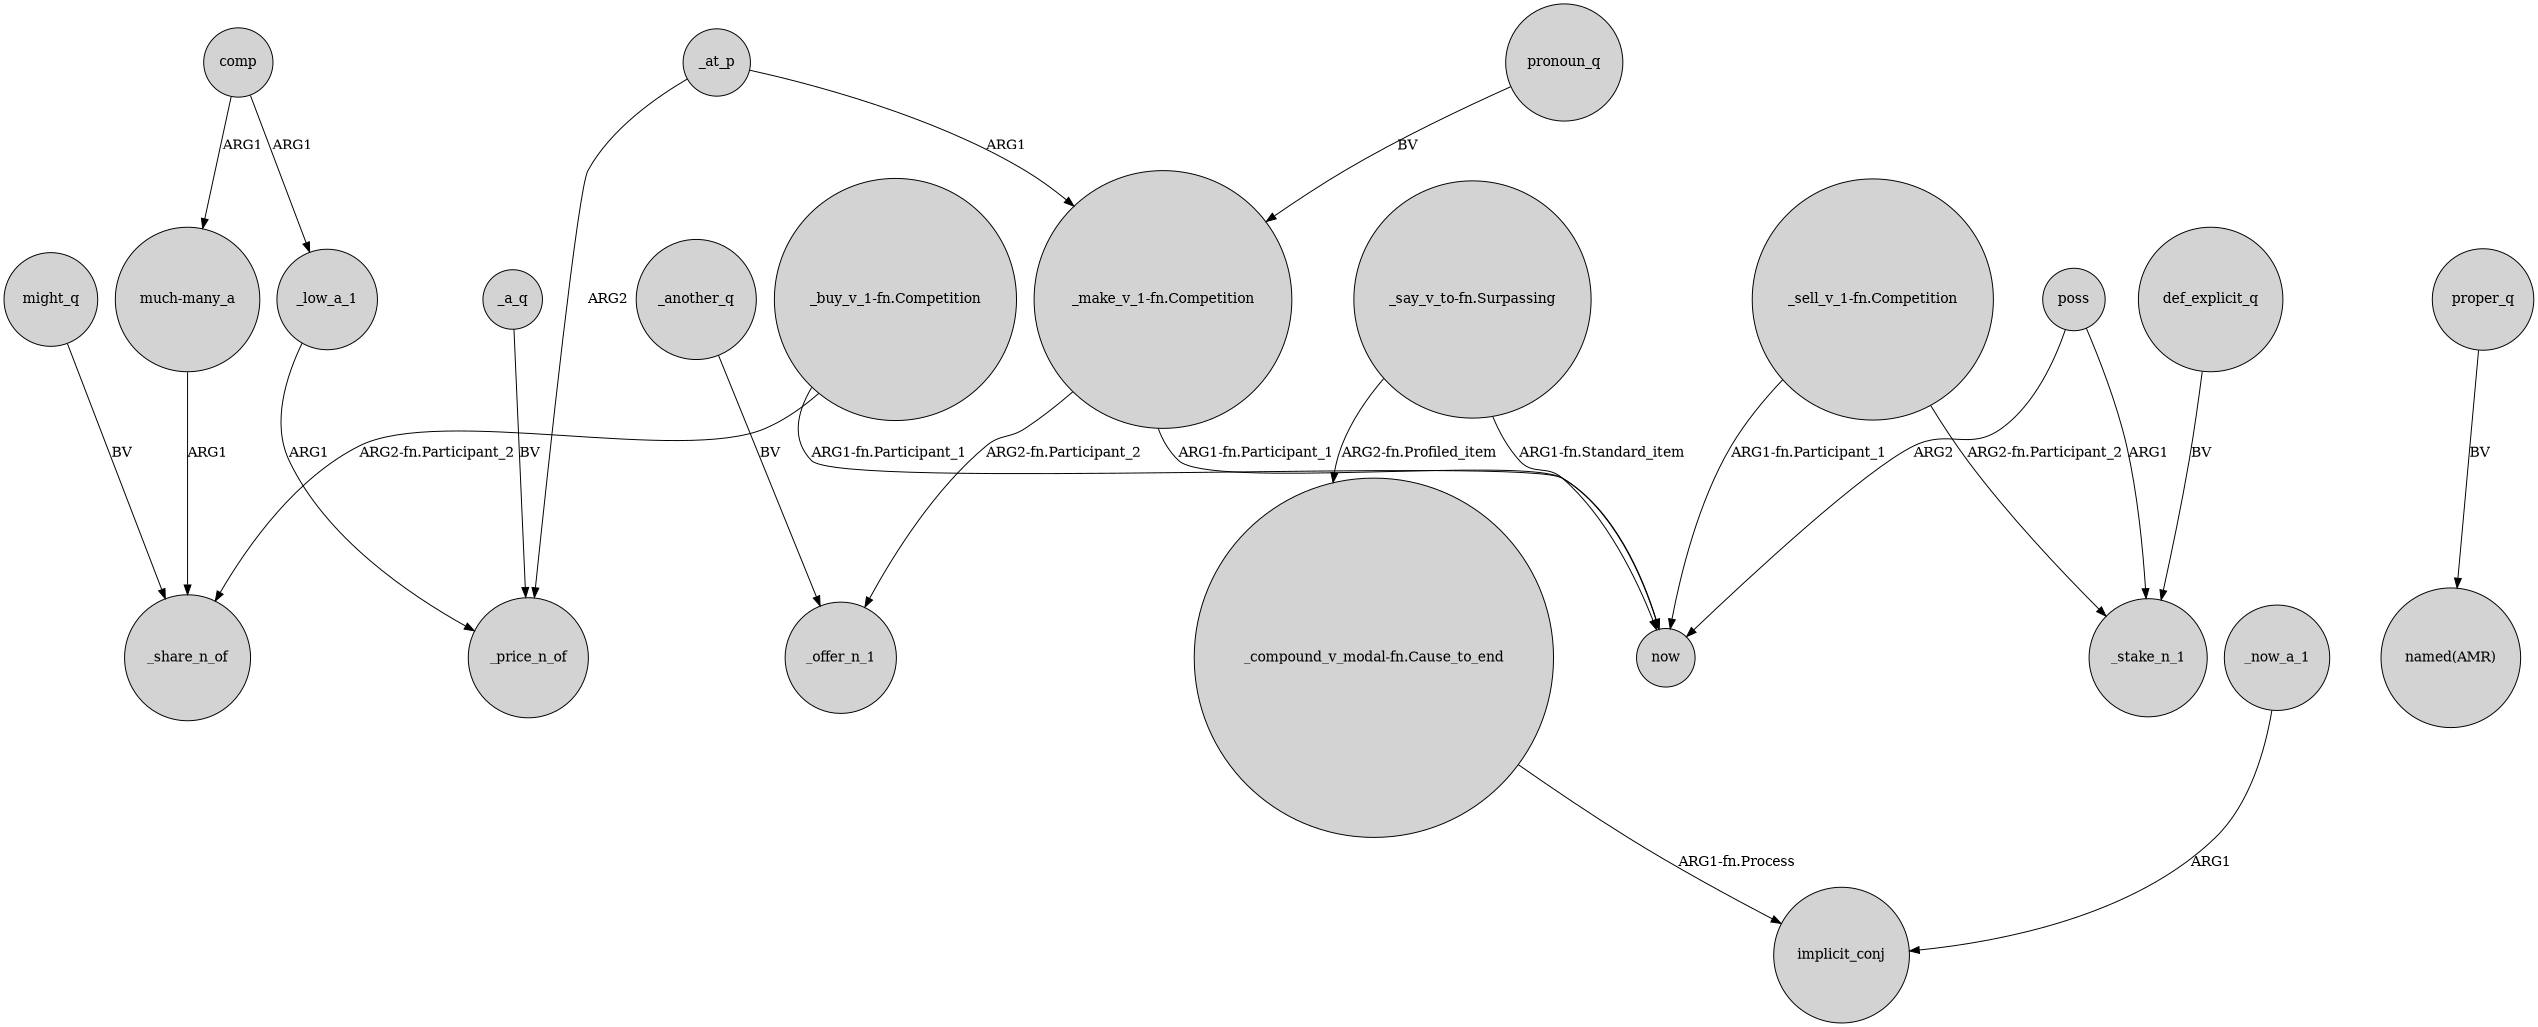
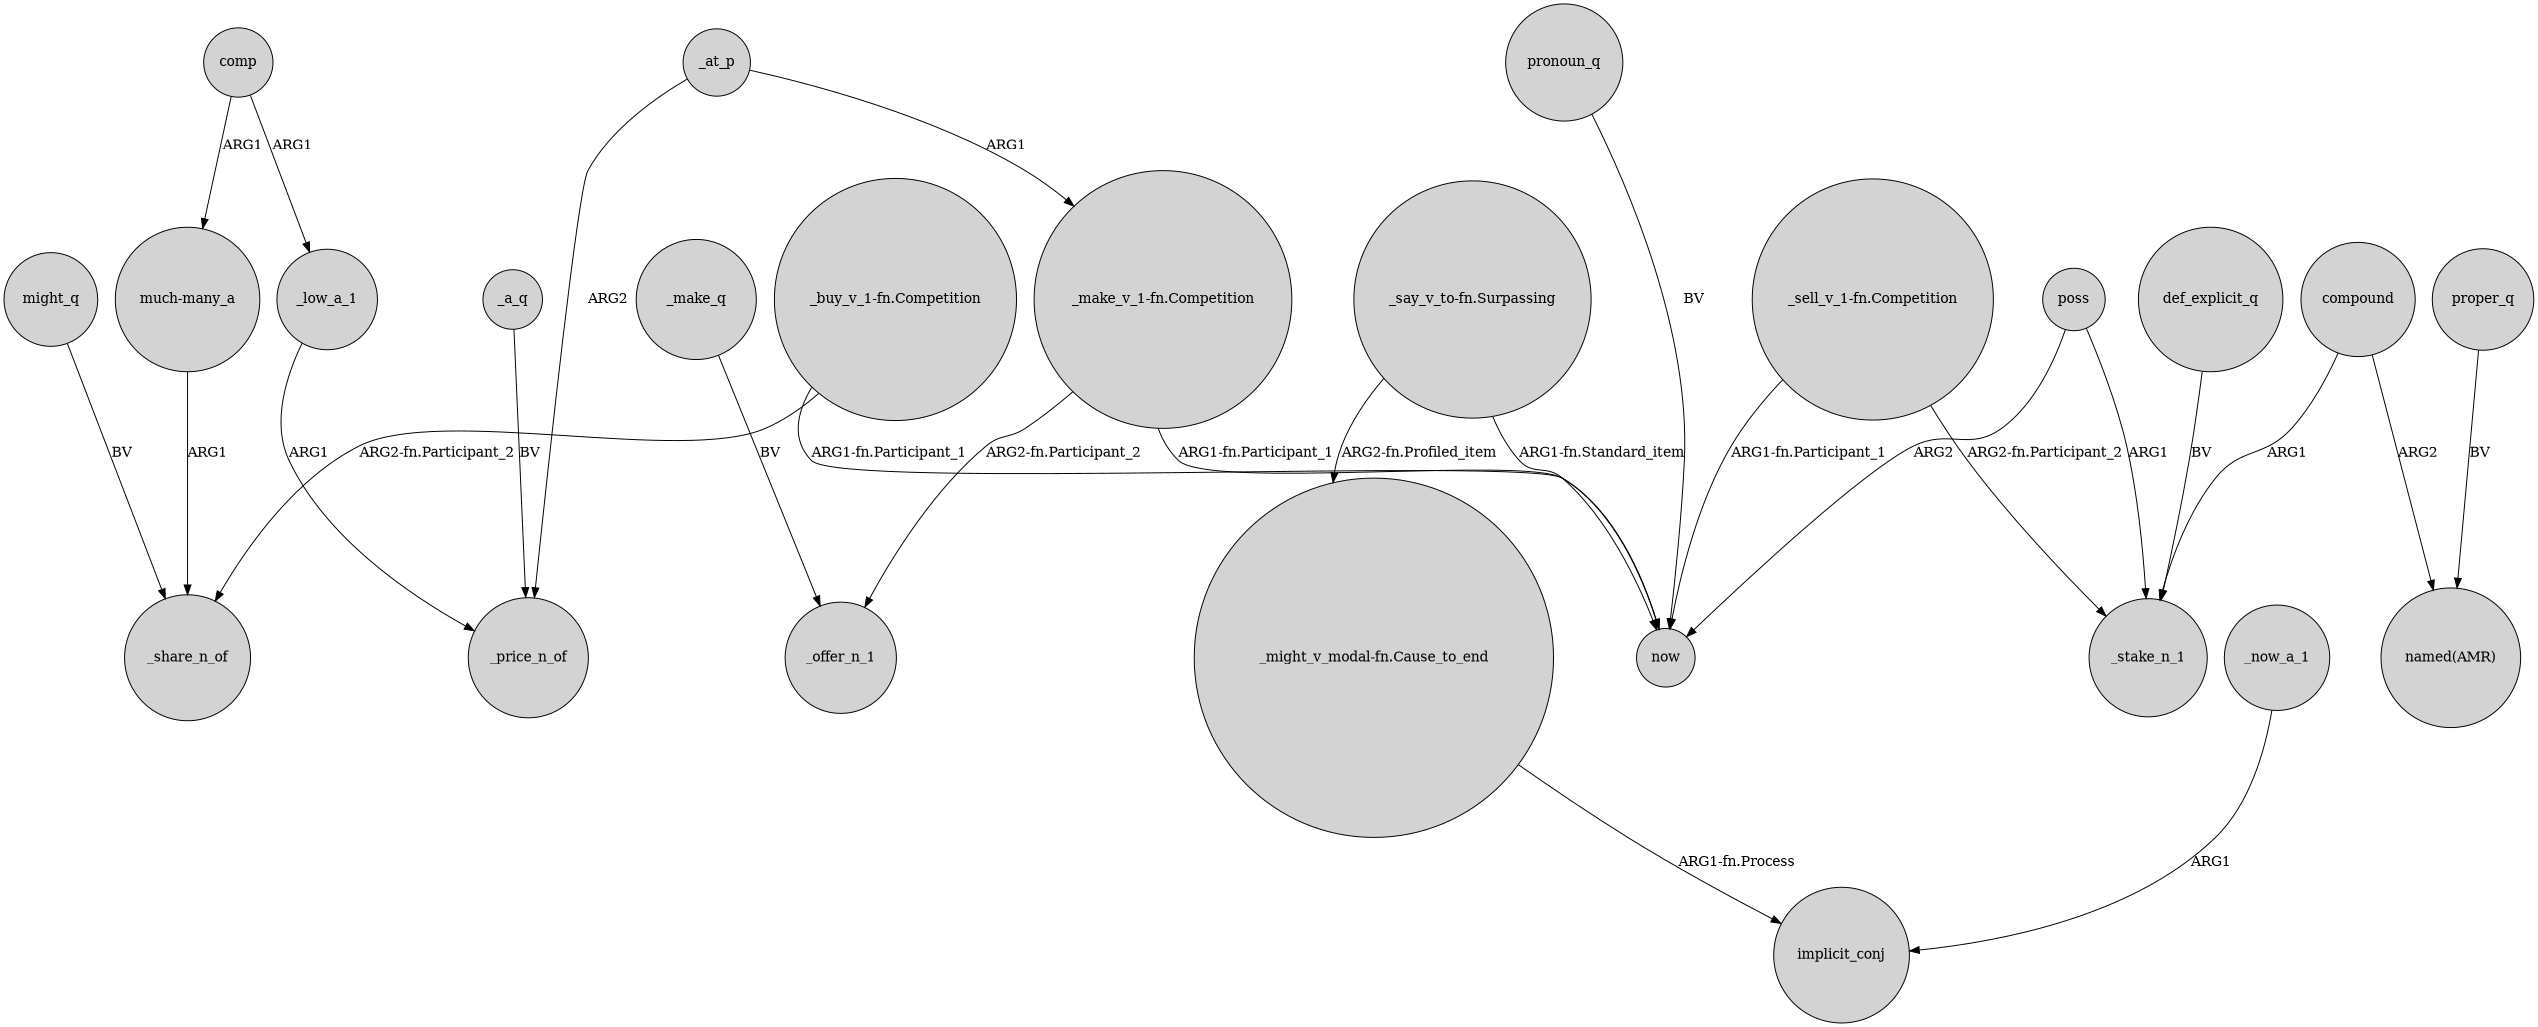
(1389, 146) -> (1677, 359)
(696, 300) -> (696, 300)
none -> (2358, 300)
(1374, 658) -> (1374, 658)
